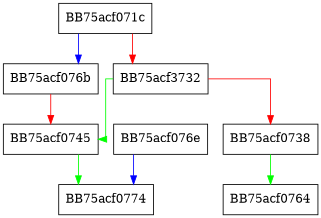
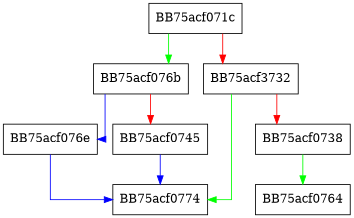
(78, 44) -> (169, 44)
(106, 106) -> (232, 155)
none -> (105, 117)
(78, 165) -> (160, 165)
